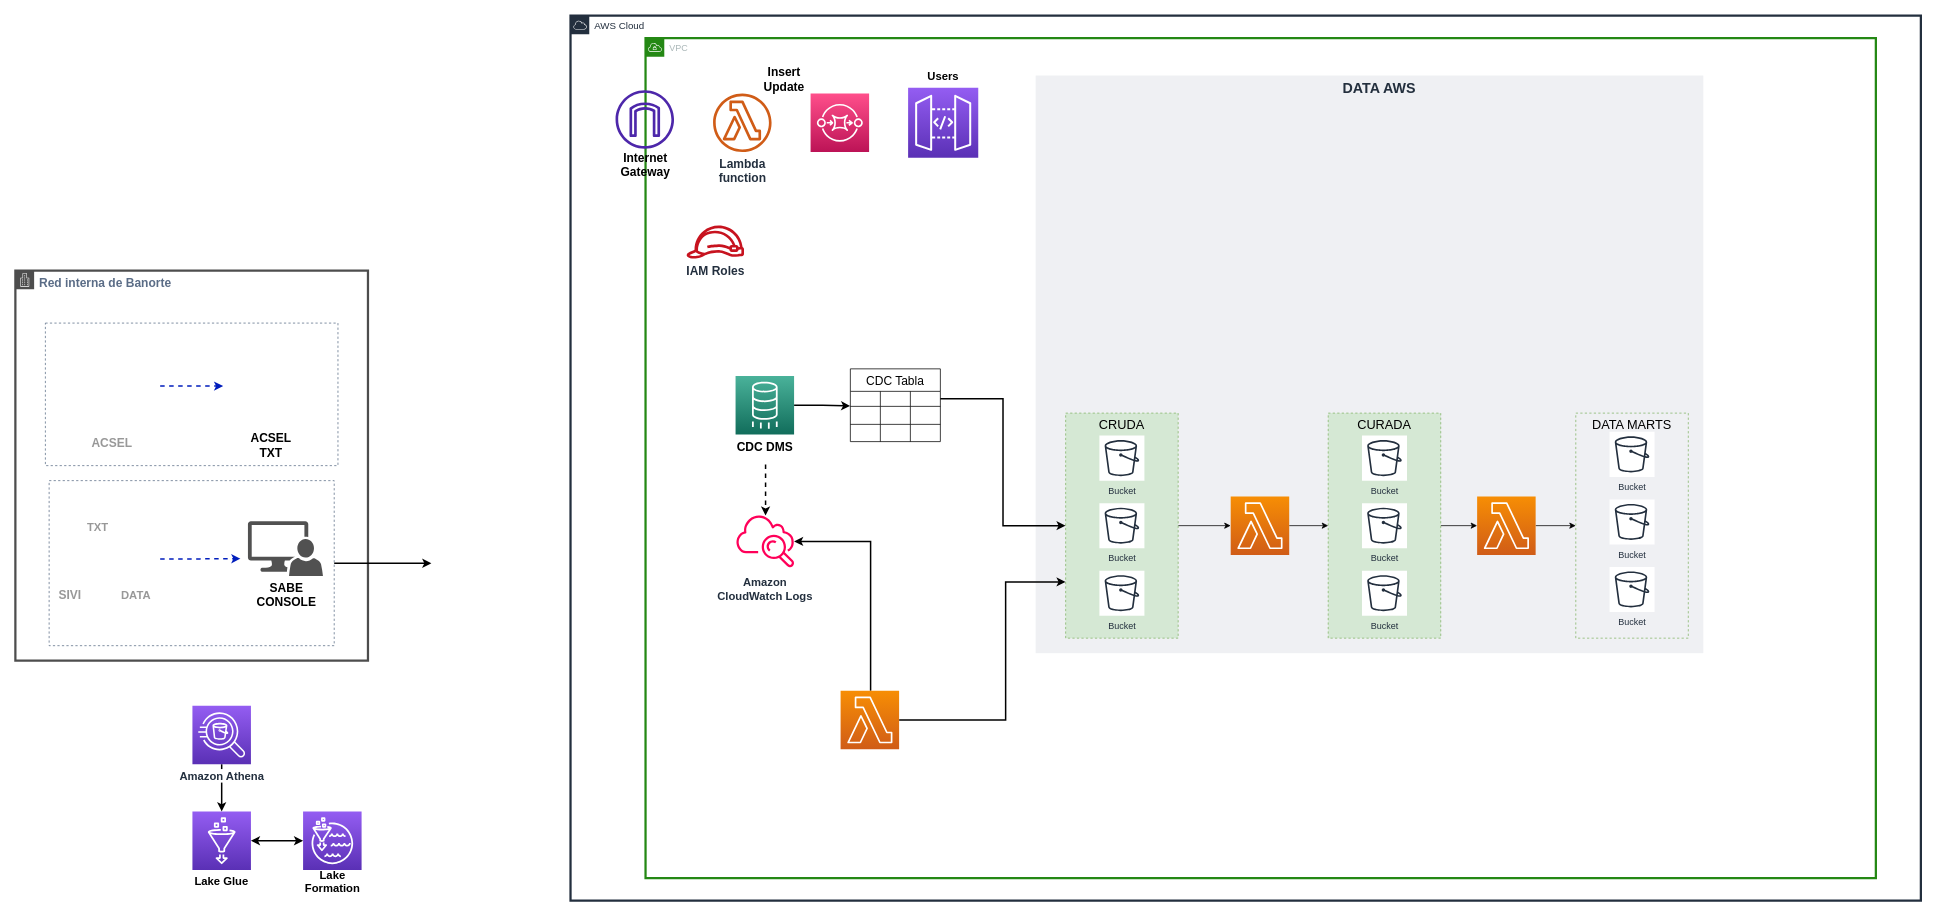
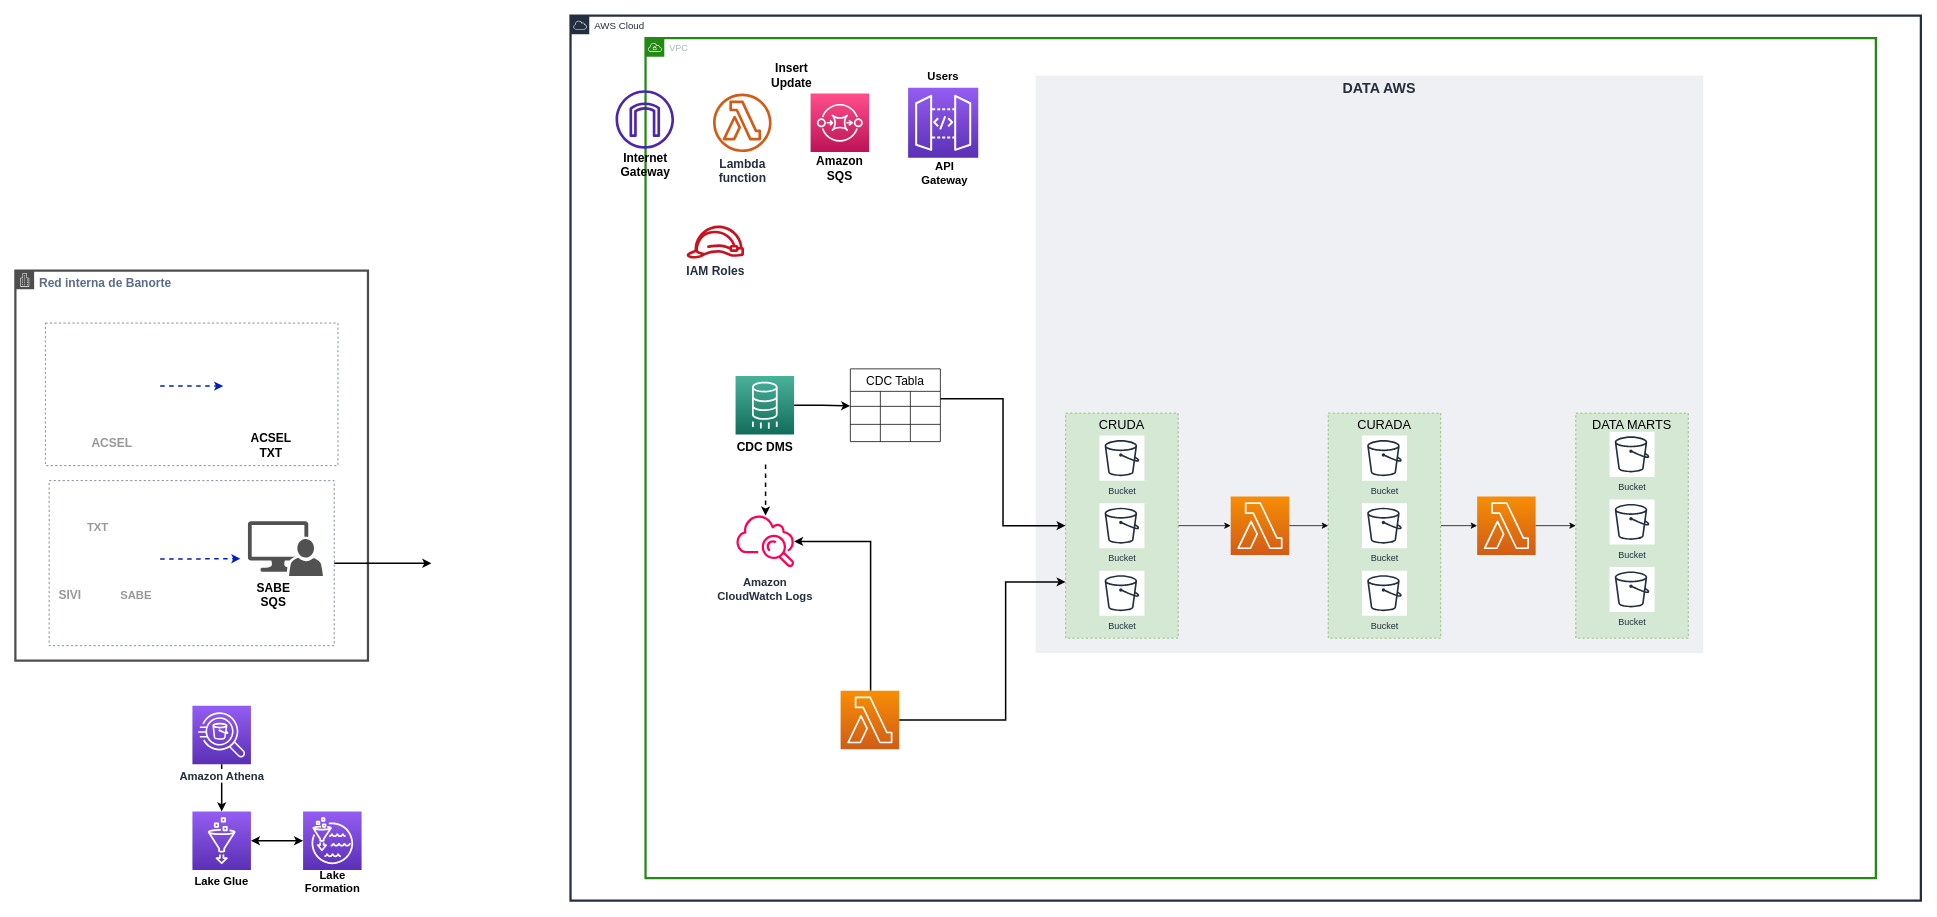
(784, 79) -> (792, 75)
none -> (840, 168)
none -> (944, 173)
(1632, 424) -> (1632, 424)
(136, 594) -> (136, 594)
(280, 595) -> (270, 595)
